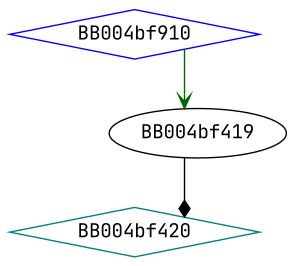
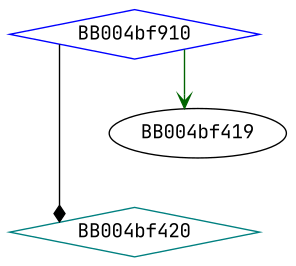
(185, 179) -> (60, 125)
